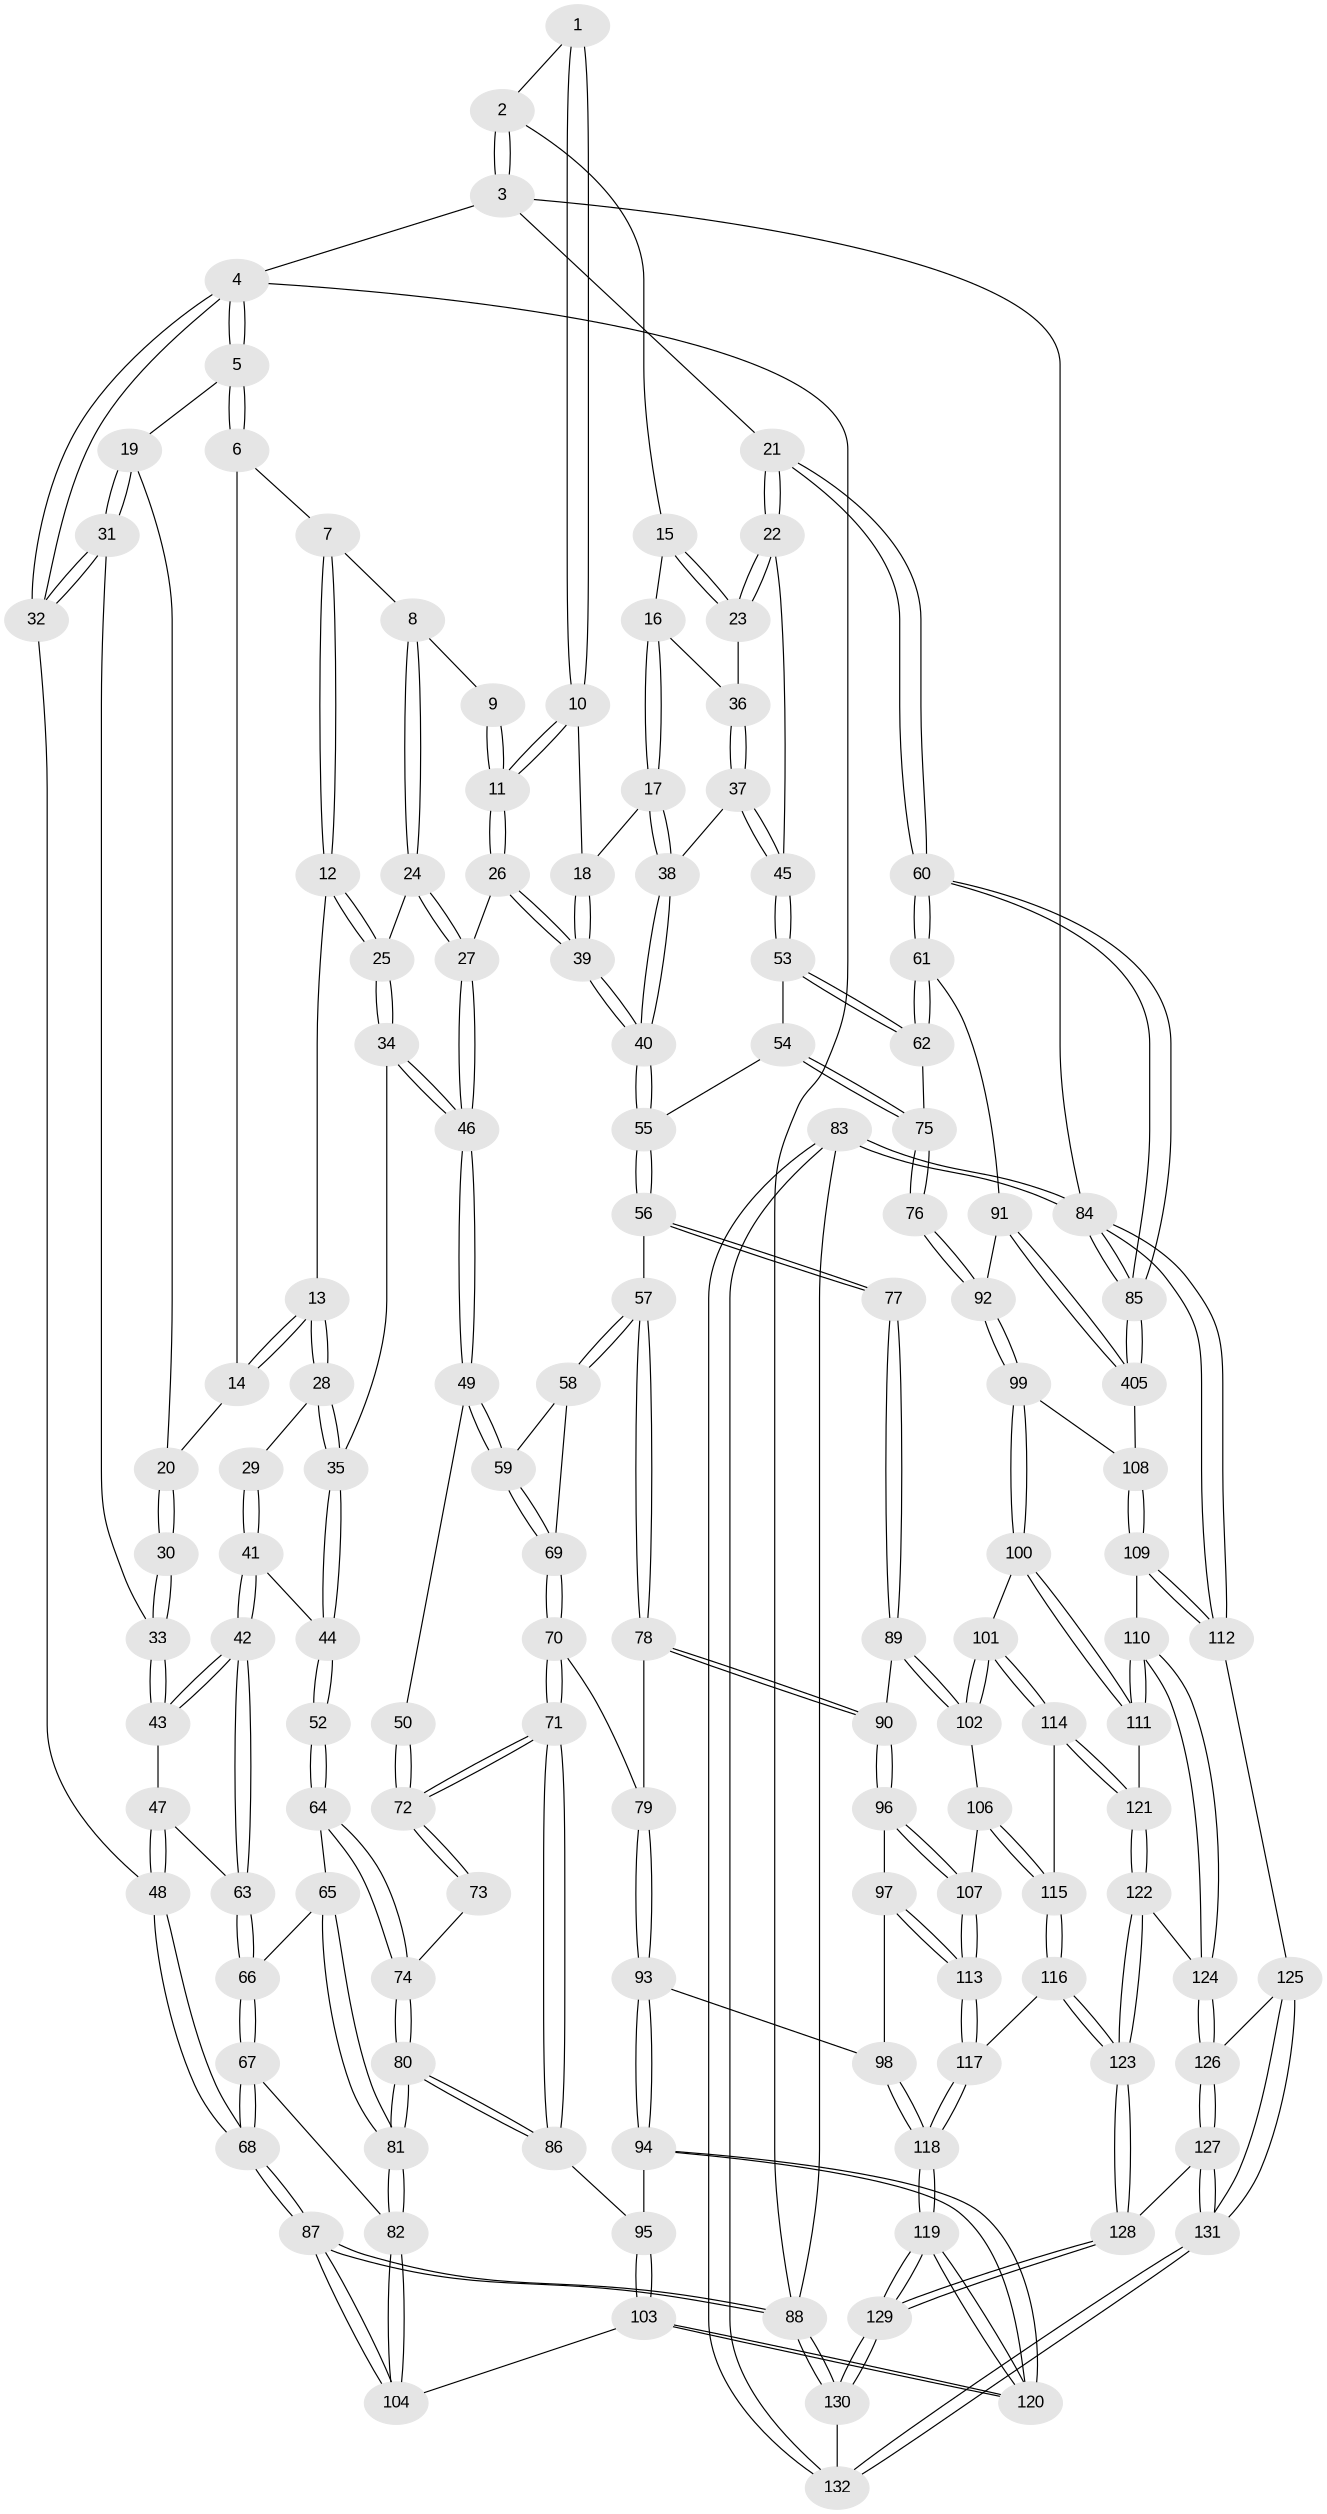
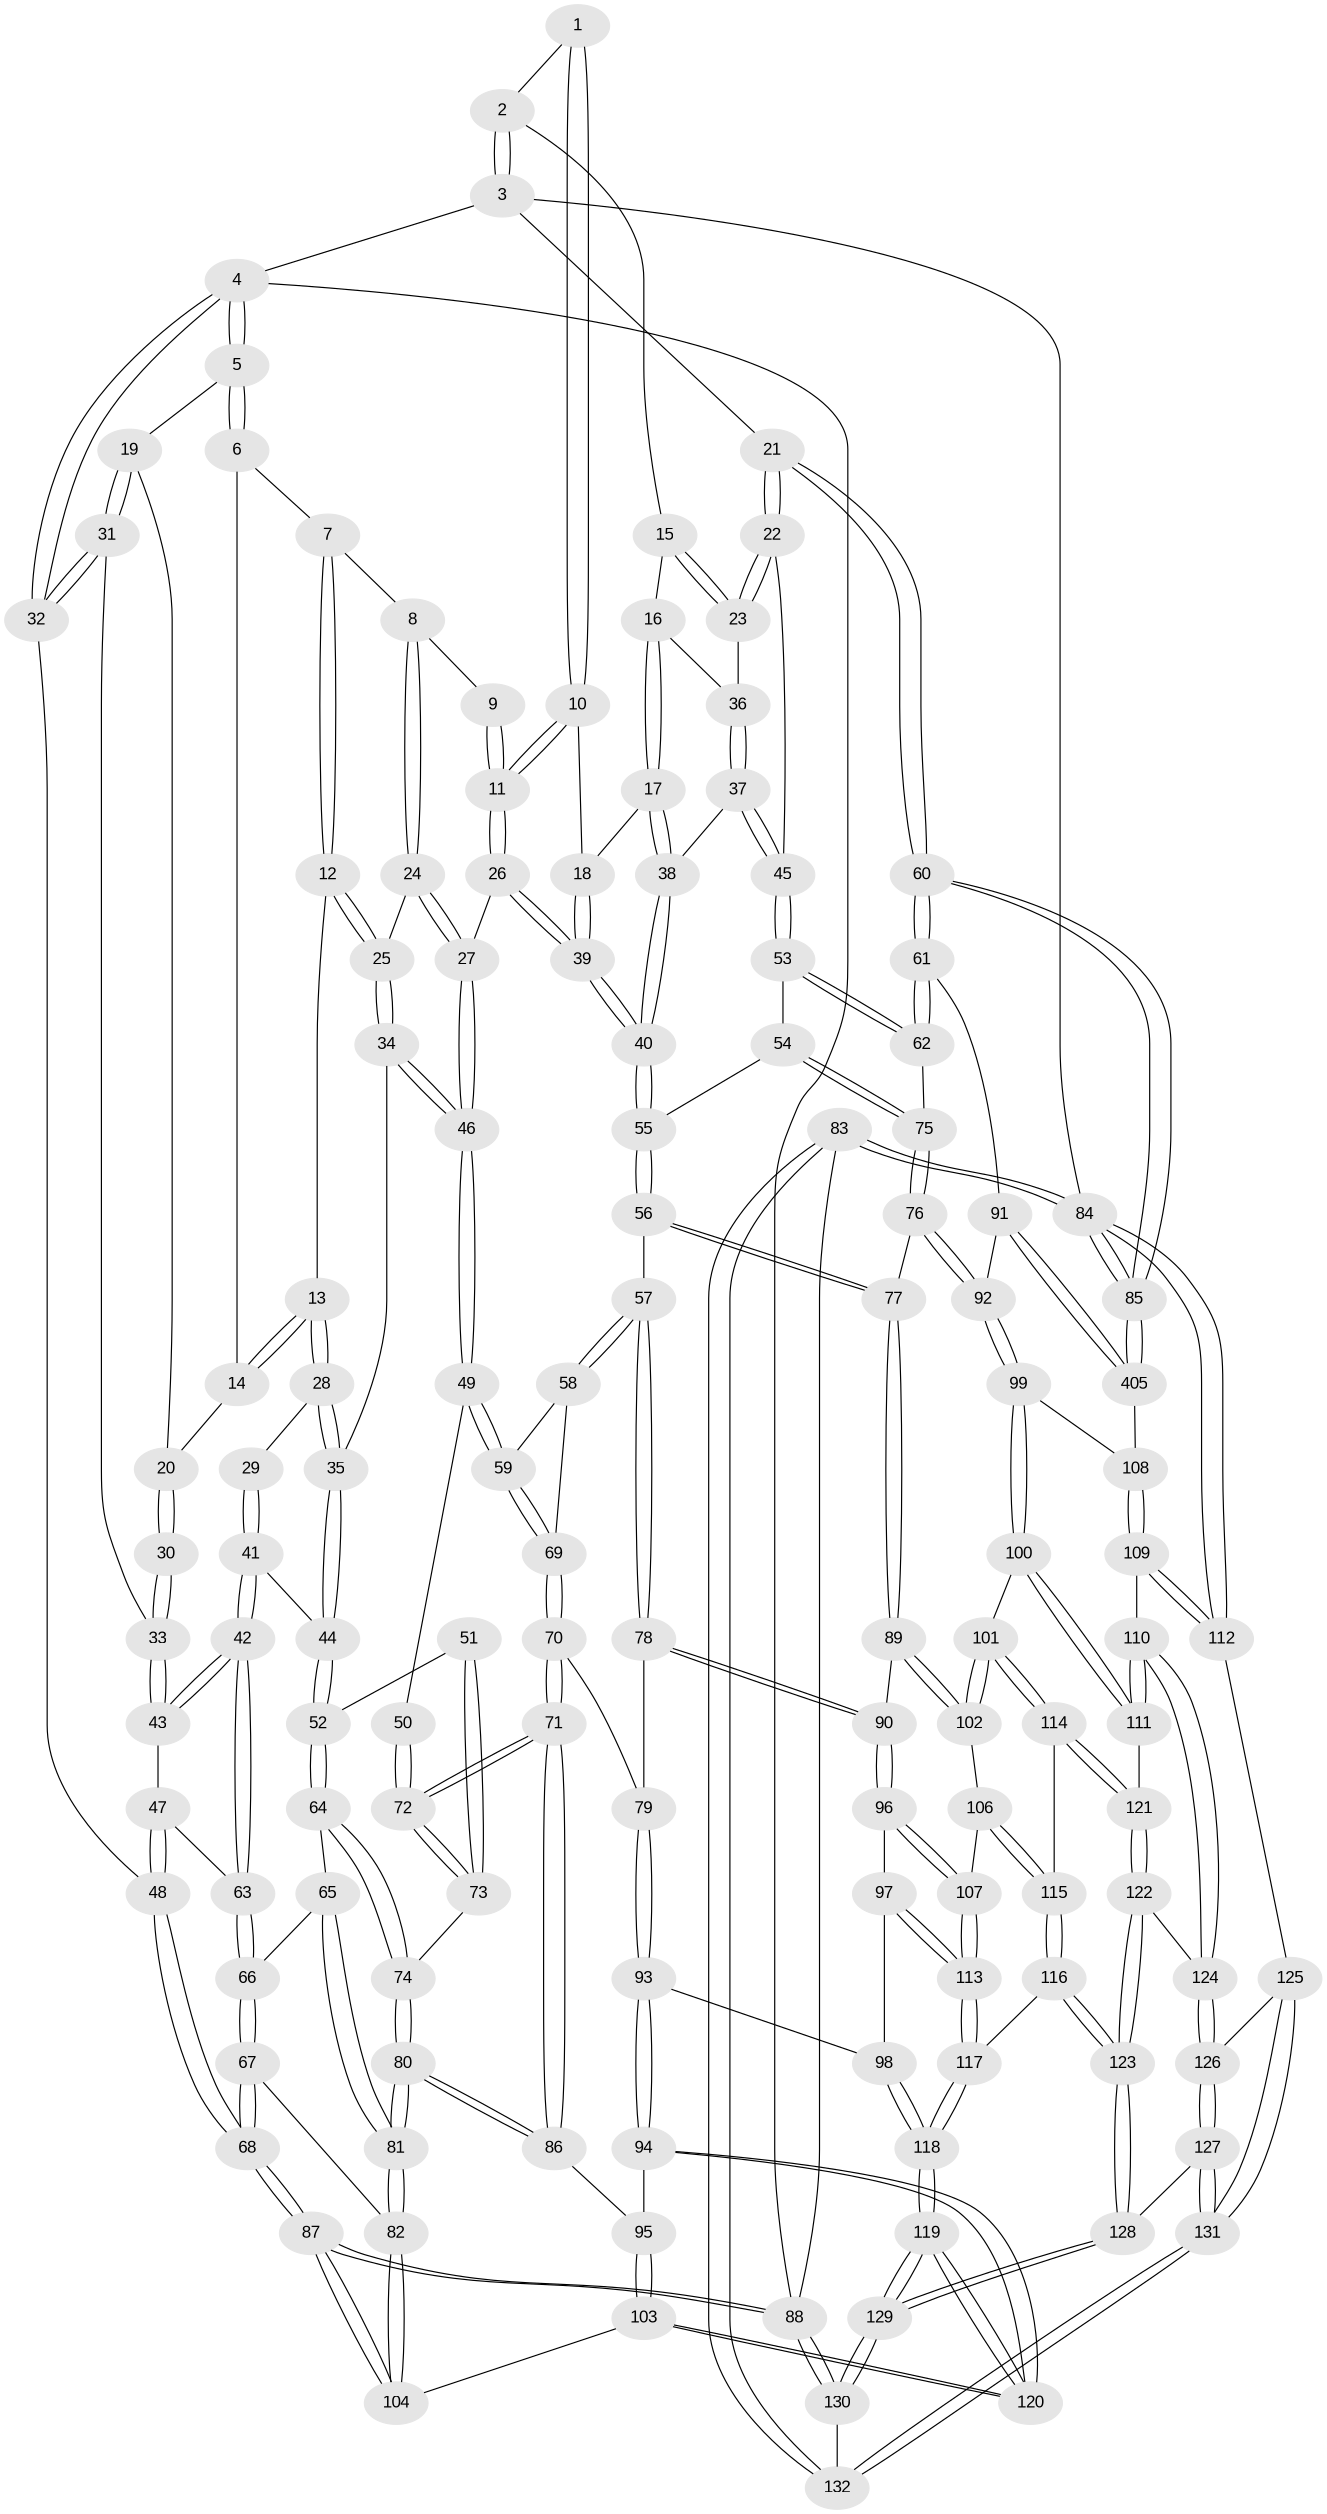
none -> (904, 1257)
none -> (469, 1639)
